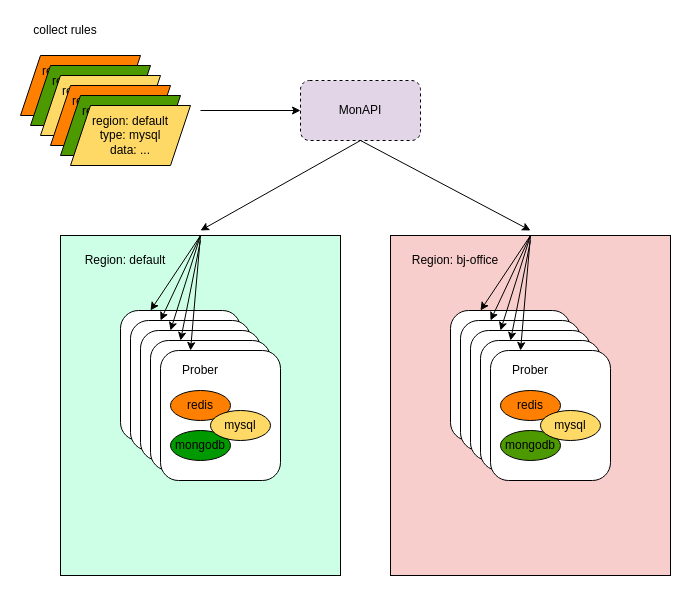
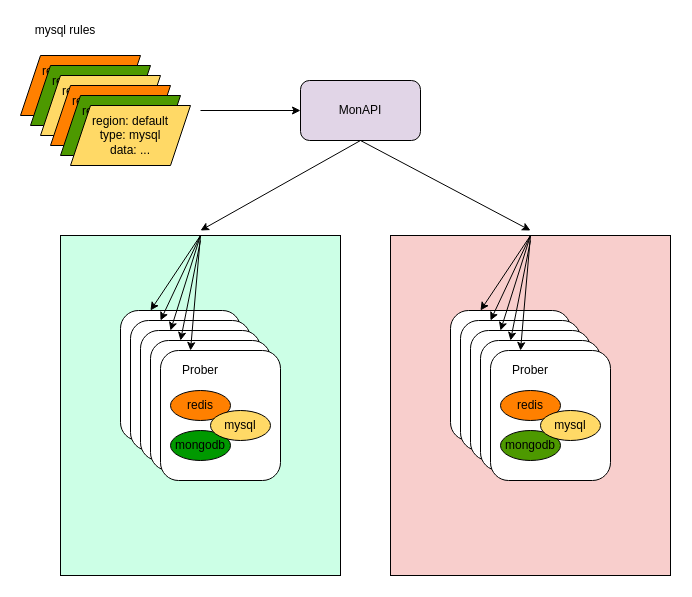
(66, 31) -> (66, 31)
(361, 111) -> (361, 111)
(126, 261) -> none
(456, 261) -> none
